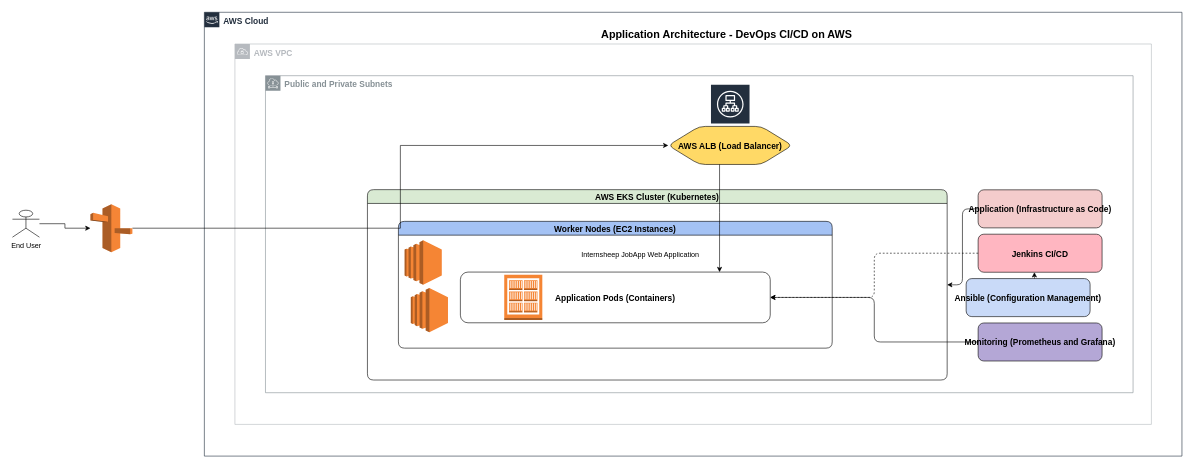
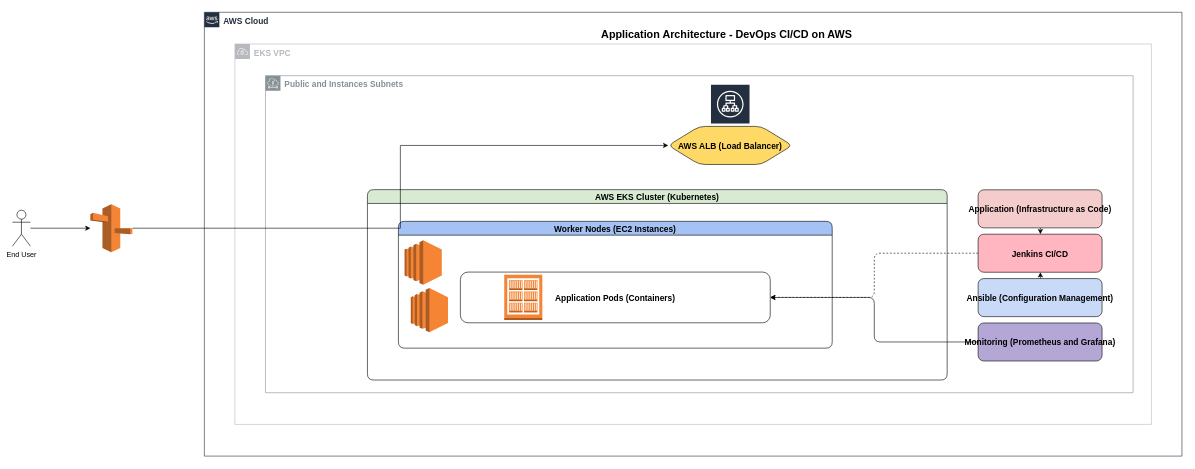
(269, 53) -> (269, 53)
(339, 85) -> (345, 85)
(720, 216) -> none
(26, 224) -> (21, 228)
(963, 251) -> (1041, 231)
(640, 255) -> none
(1028, 298) -> (1040, 298)
